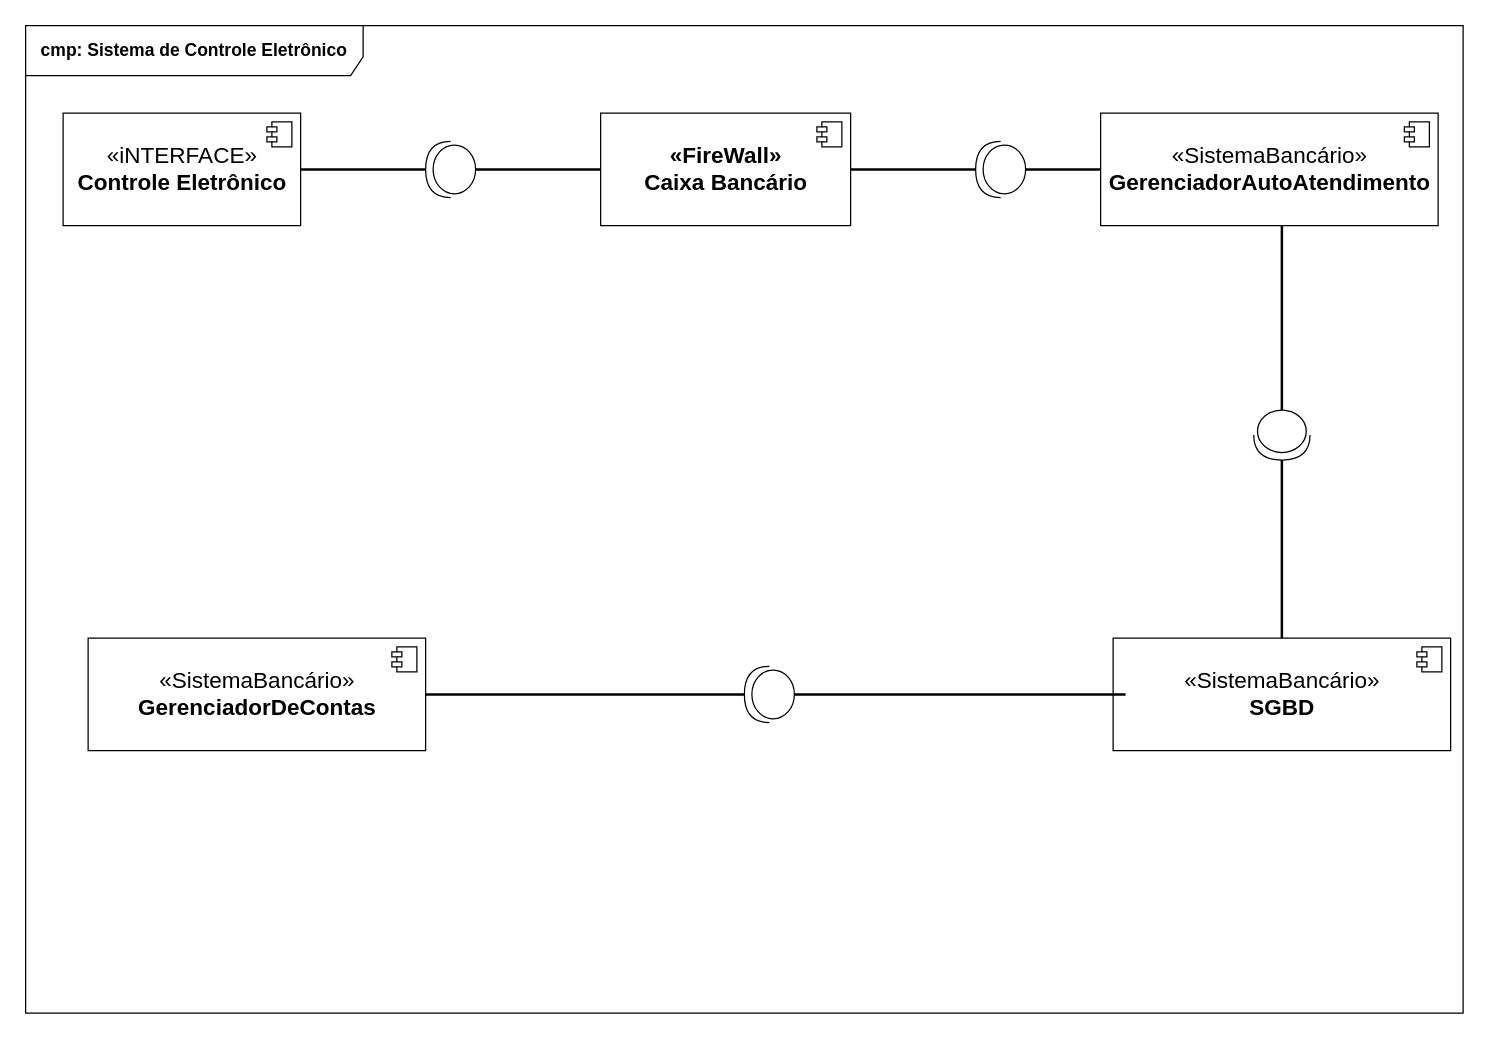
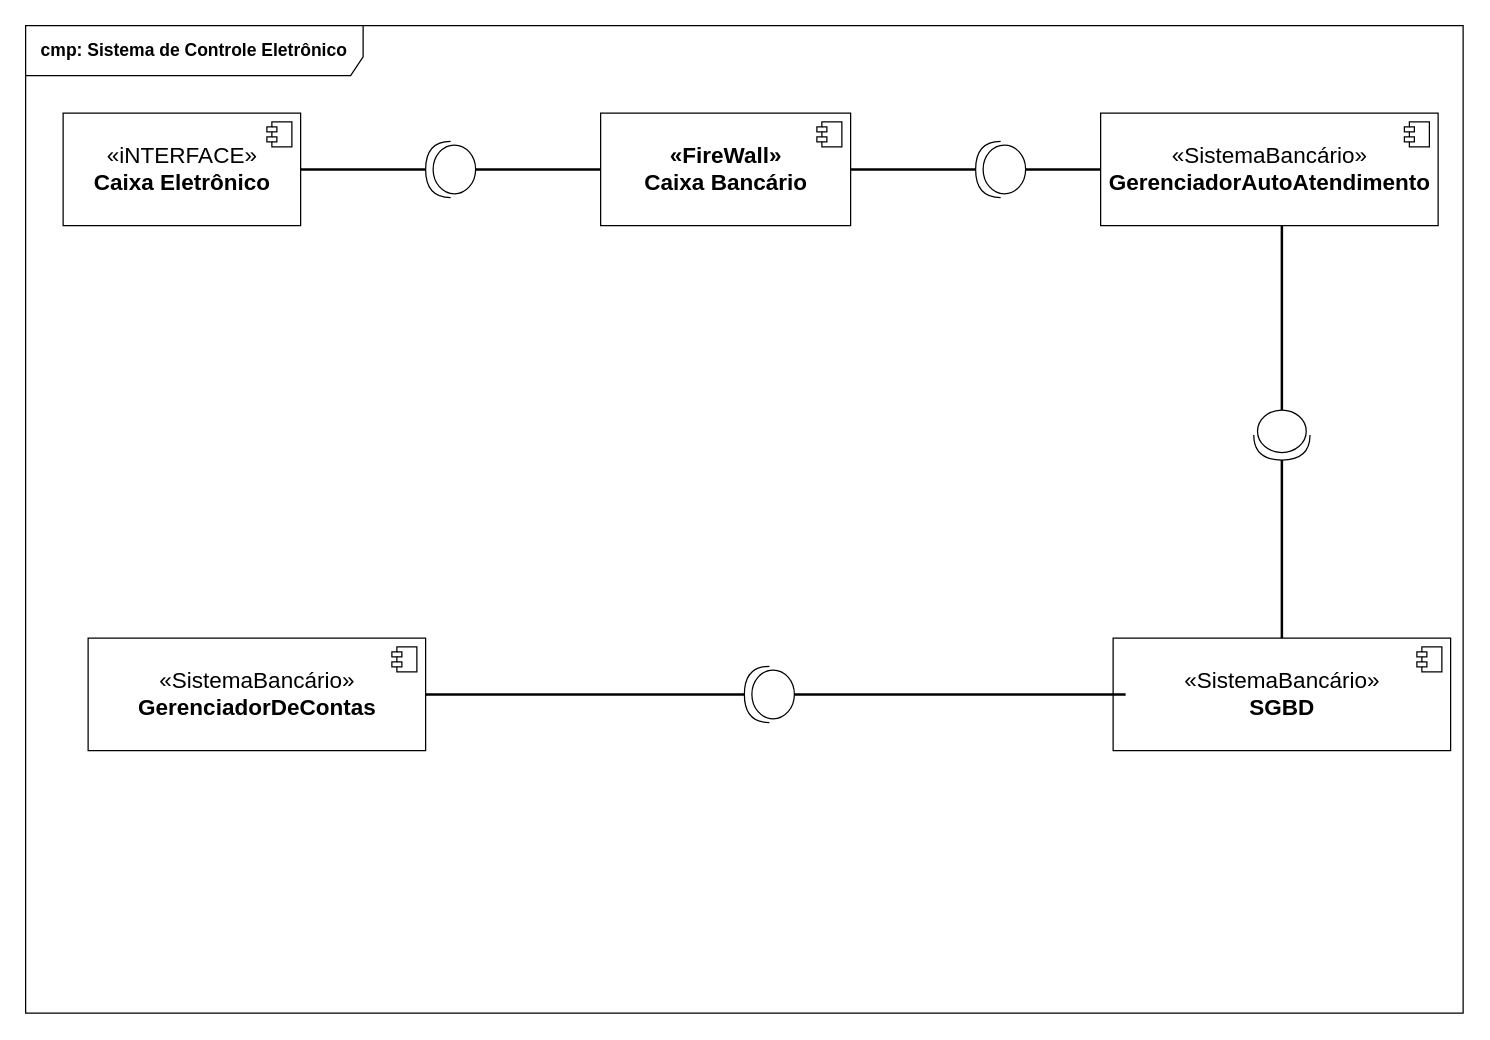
(183, 169) -> (183, 169)
